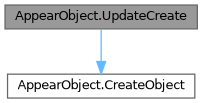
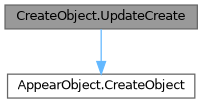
(101, 17) -> (101, 17)
